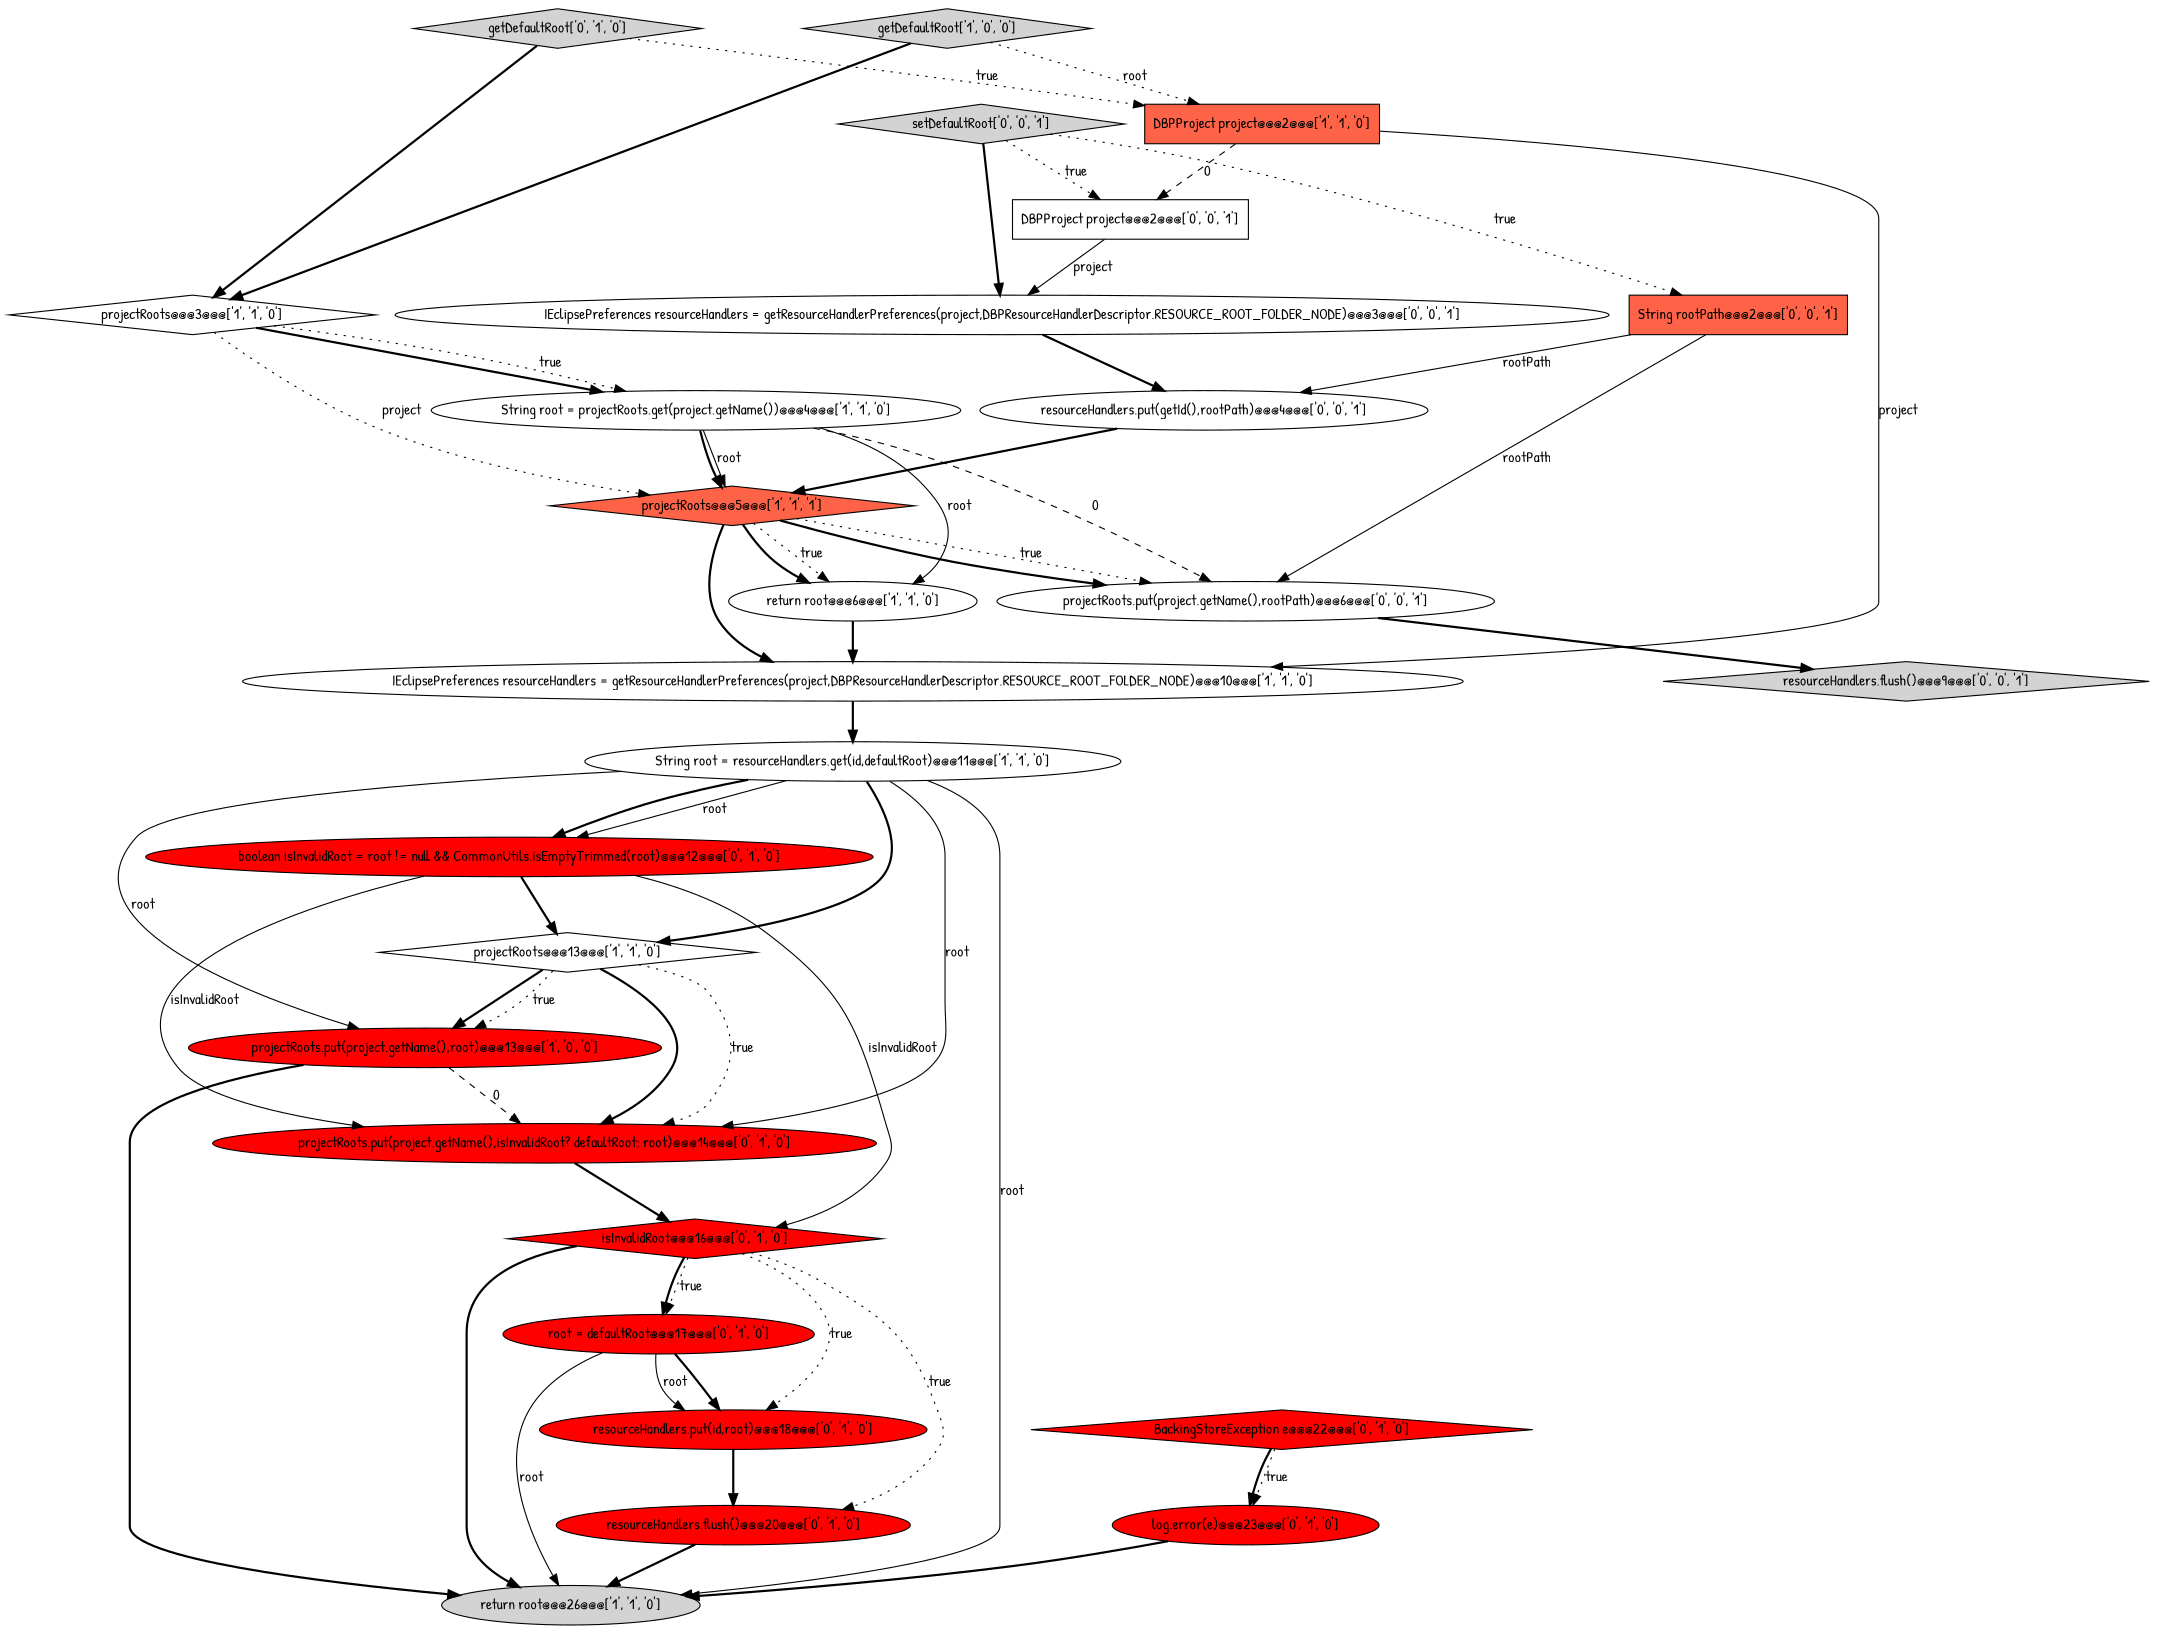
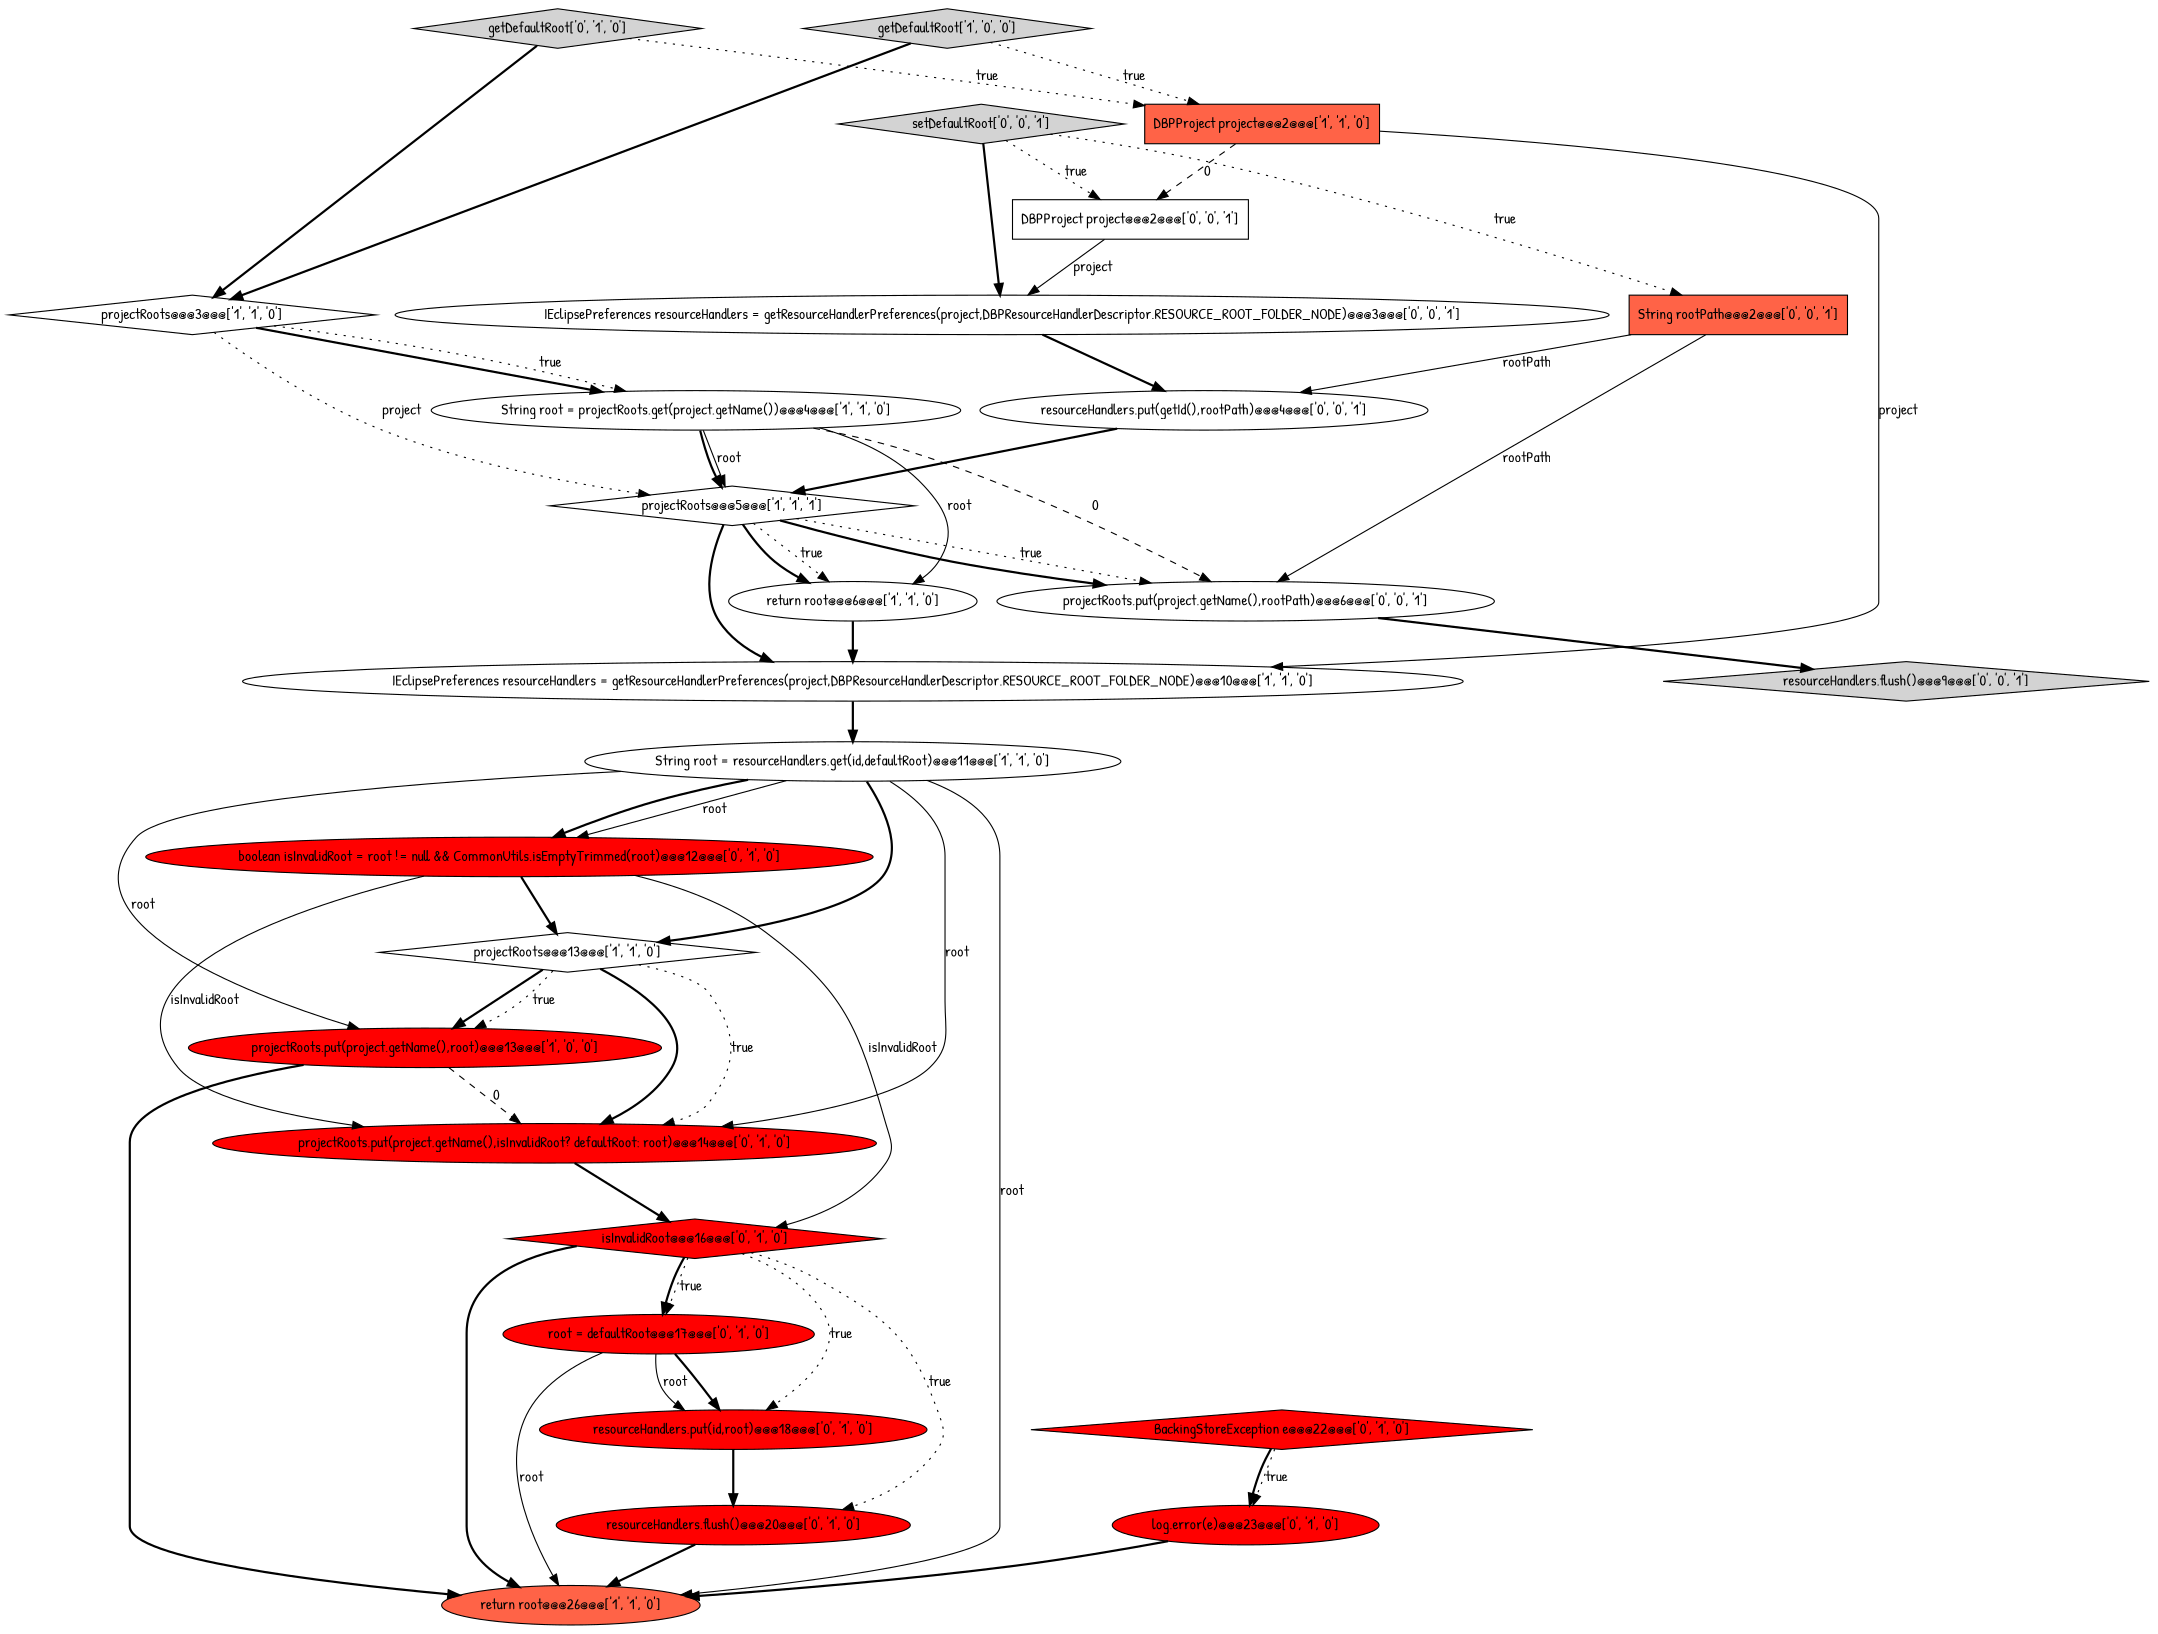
(1135, 76) -> (1134, 76)
(732, 506) -> (732, 506)
(571, 1605) -> (571, 1605)
